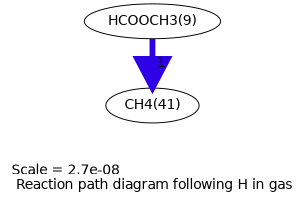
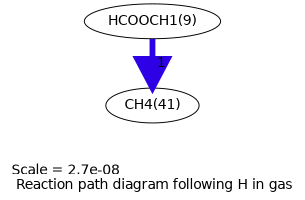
(152, 21) -> (152, 21)
